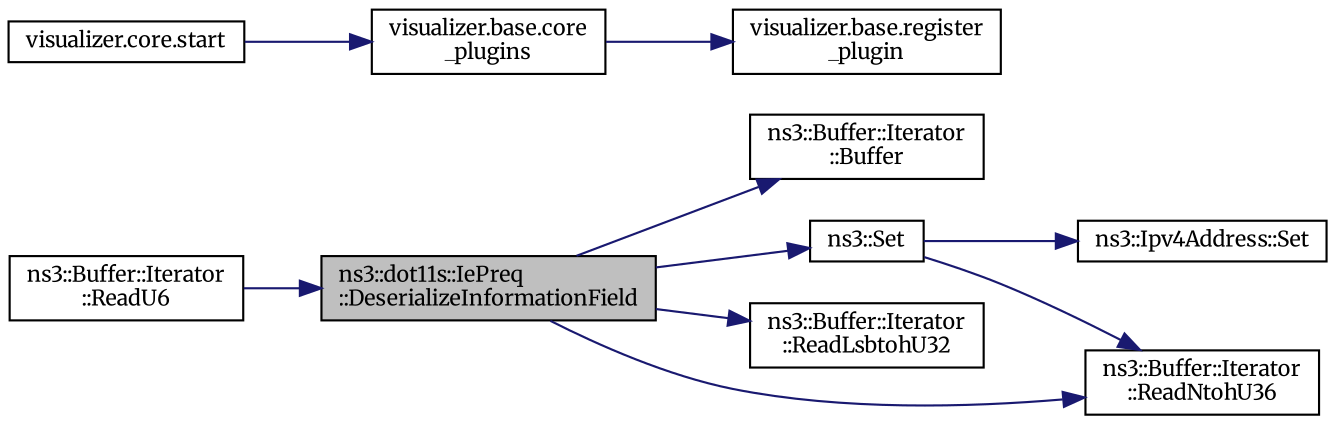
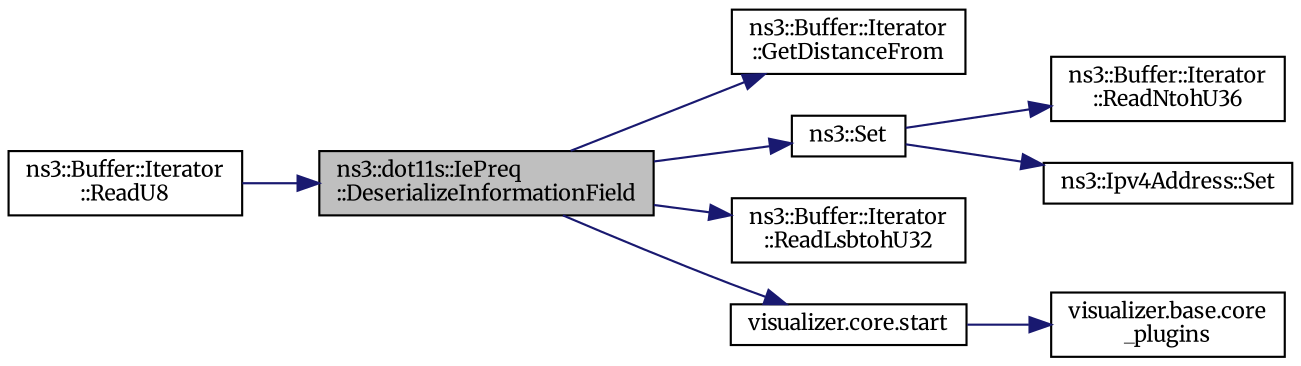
(867, 42) -> none
(867, 147) -> (849, 42)
(126, 288) -> (125, 183)
(800, 399) -> (664, 257)
